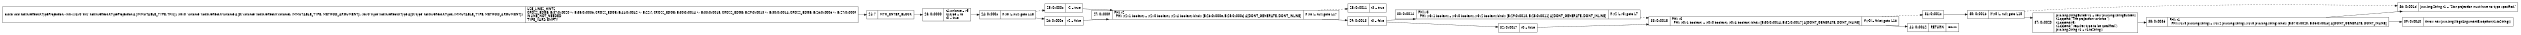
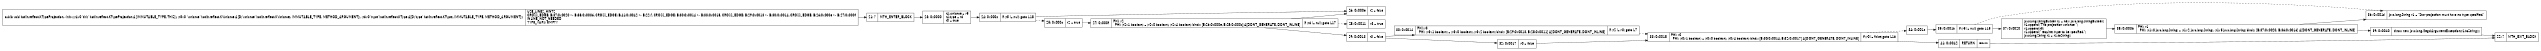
(1095, 20) -> (1318, 17)
none -> (2517, 37)
